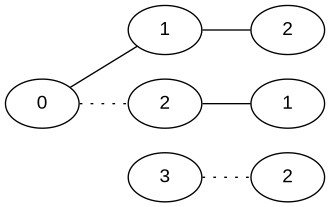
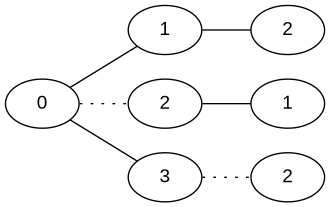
none -> (104, 141)
